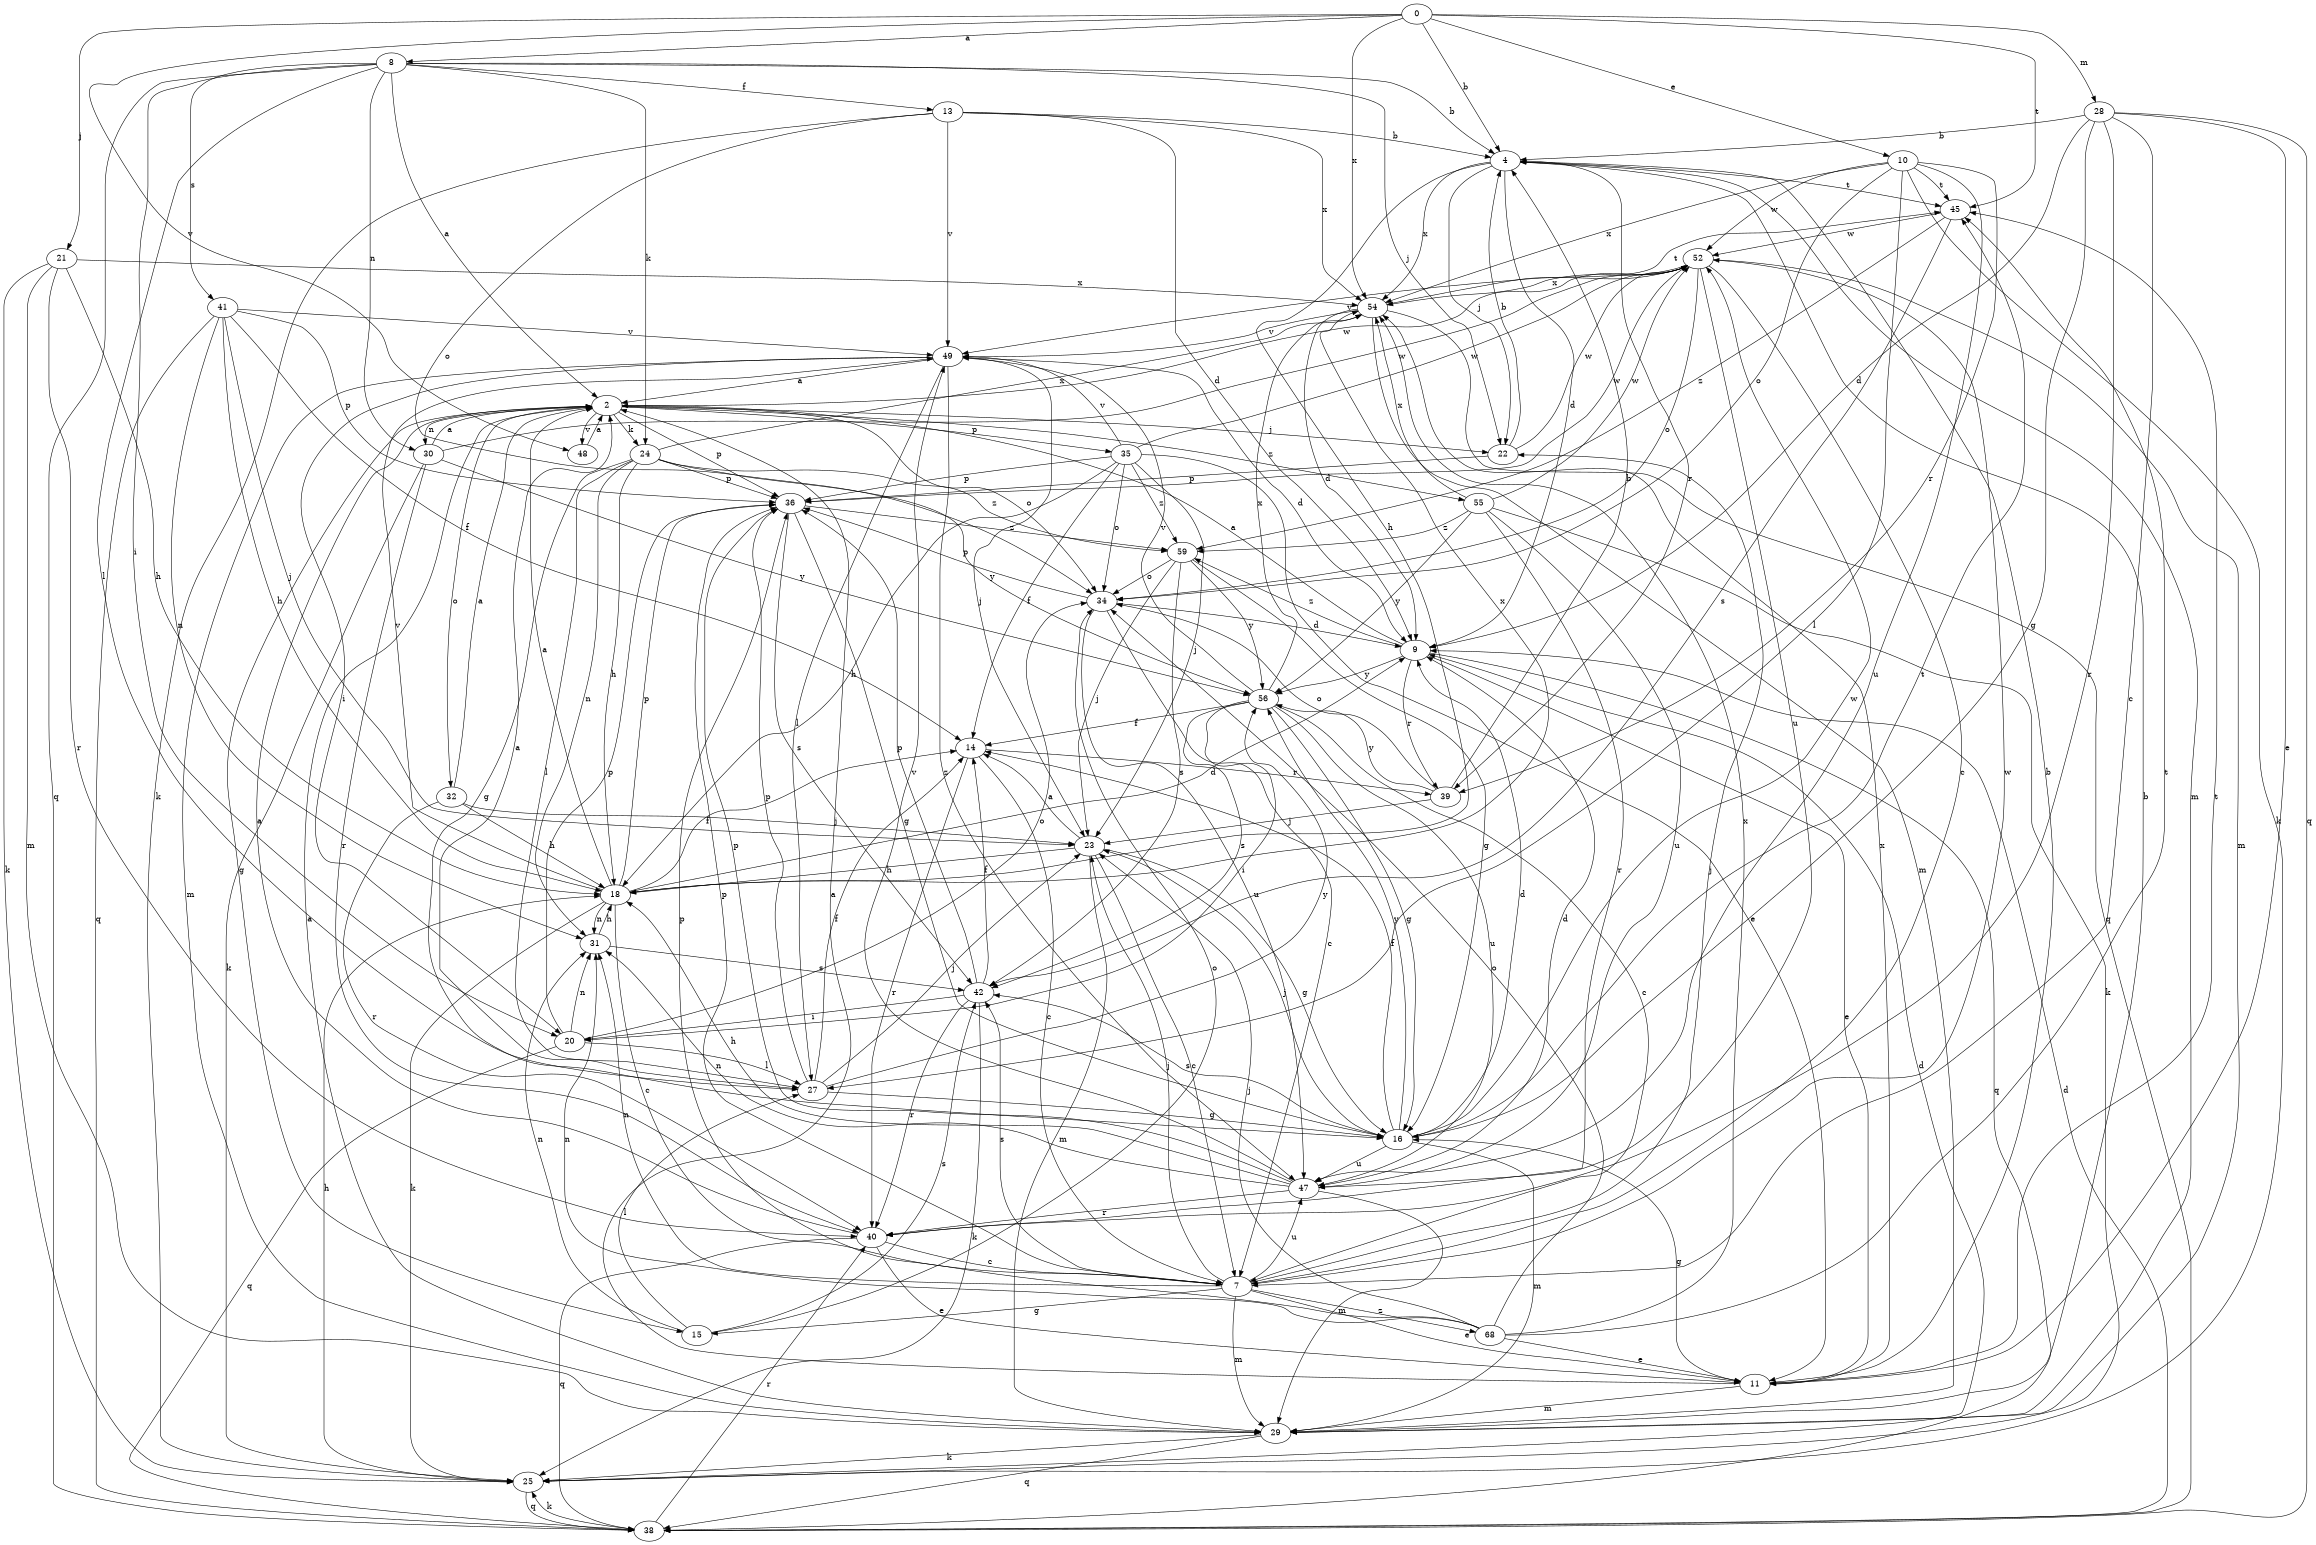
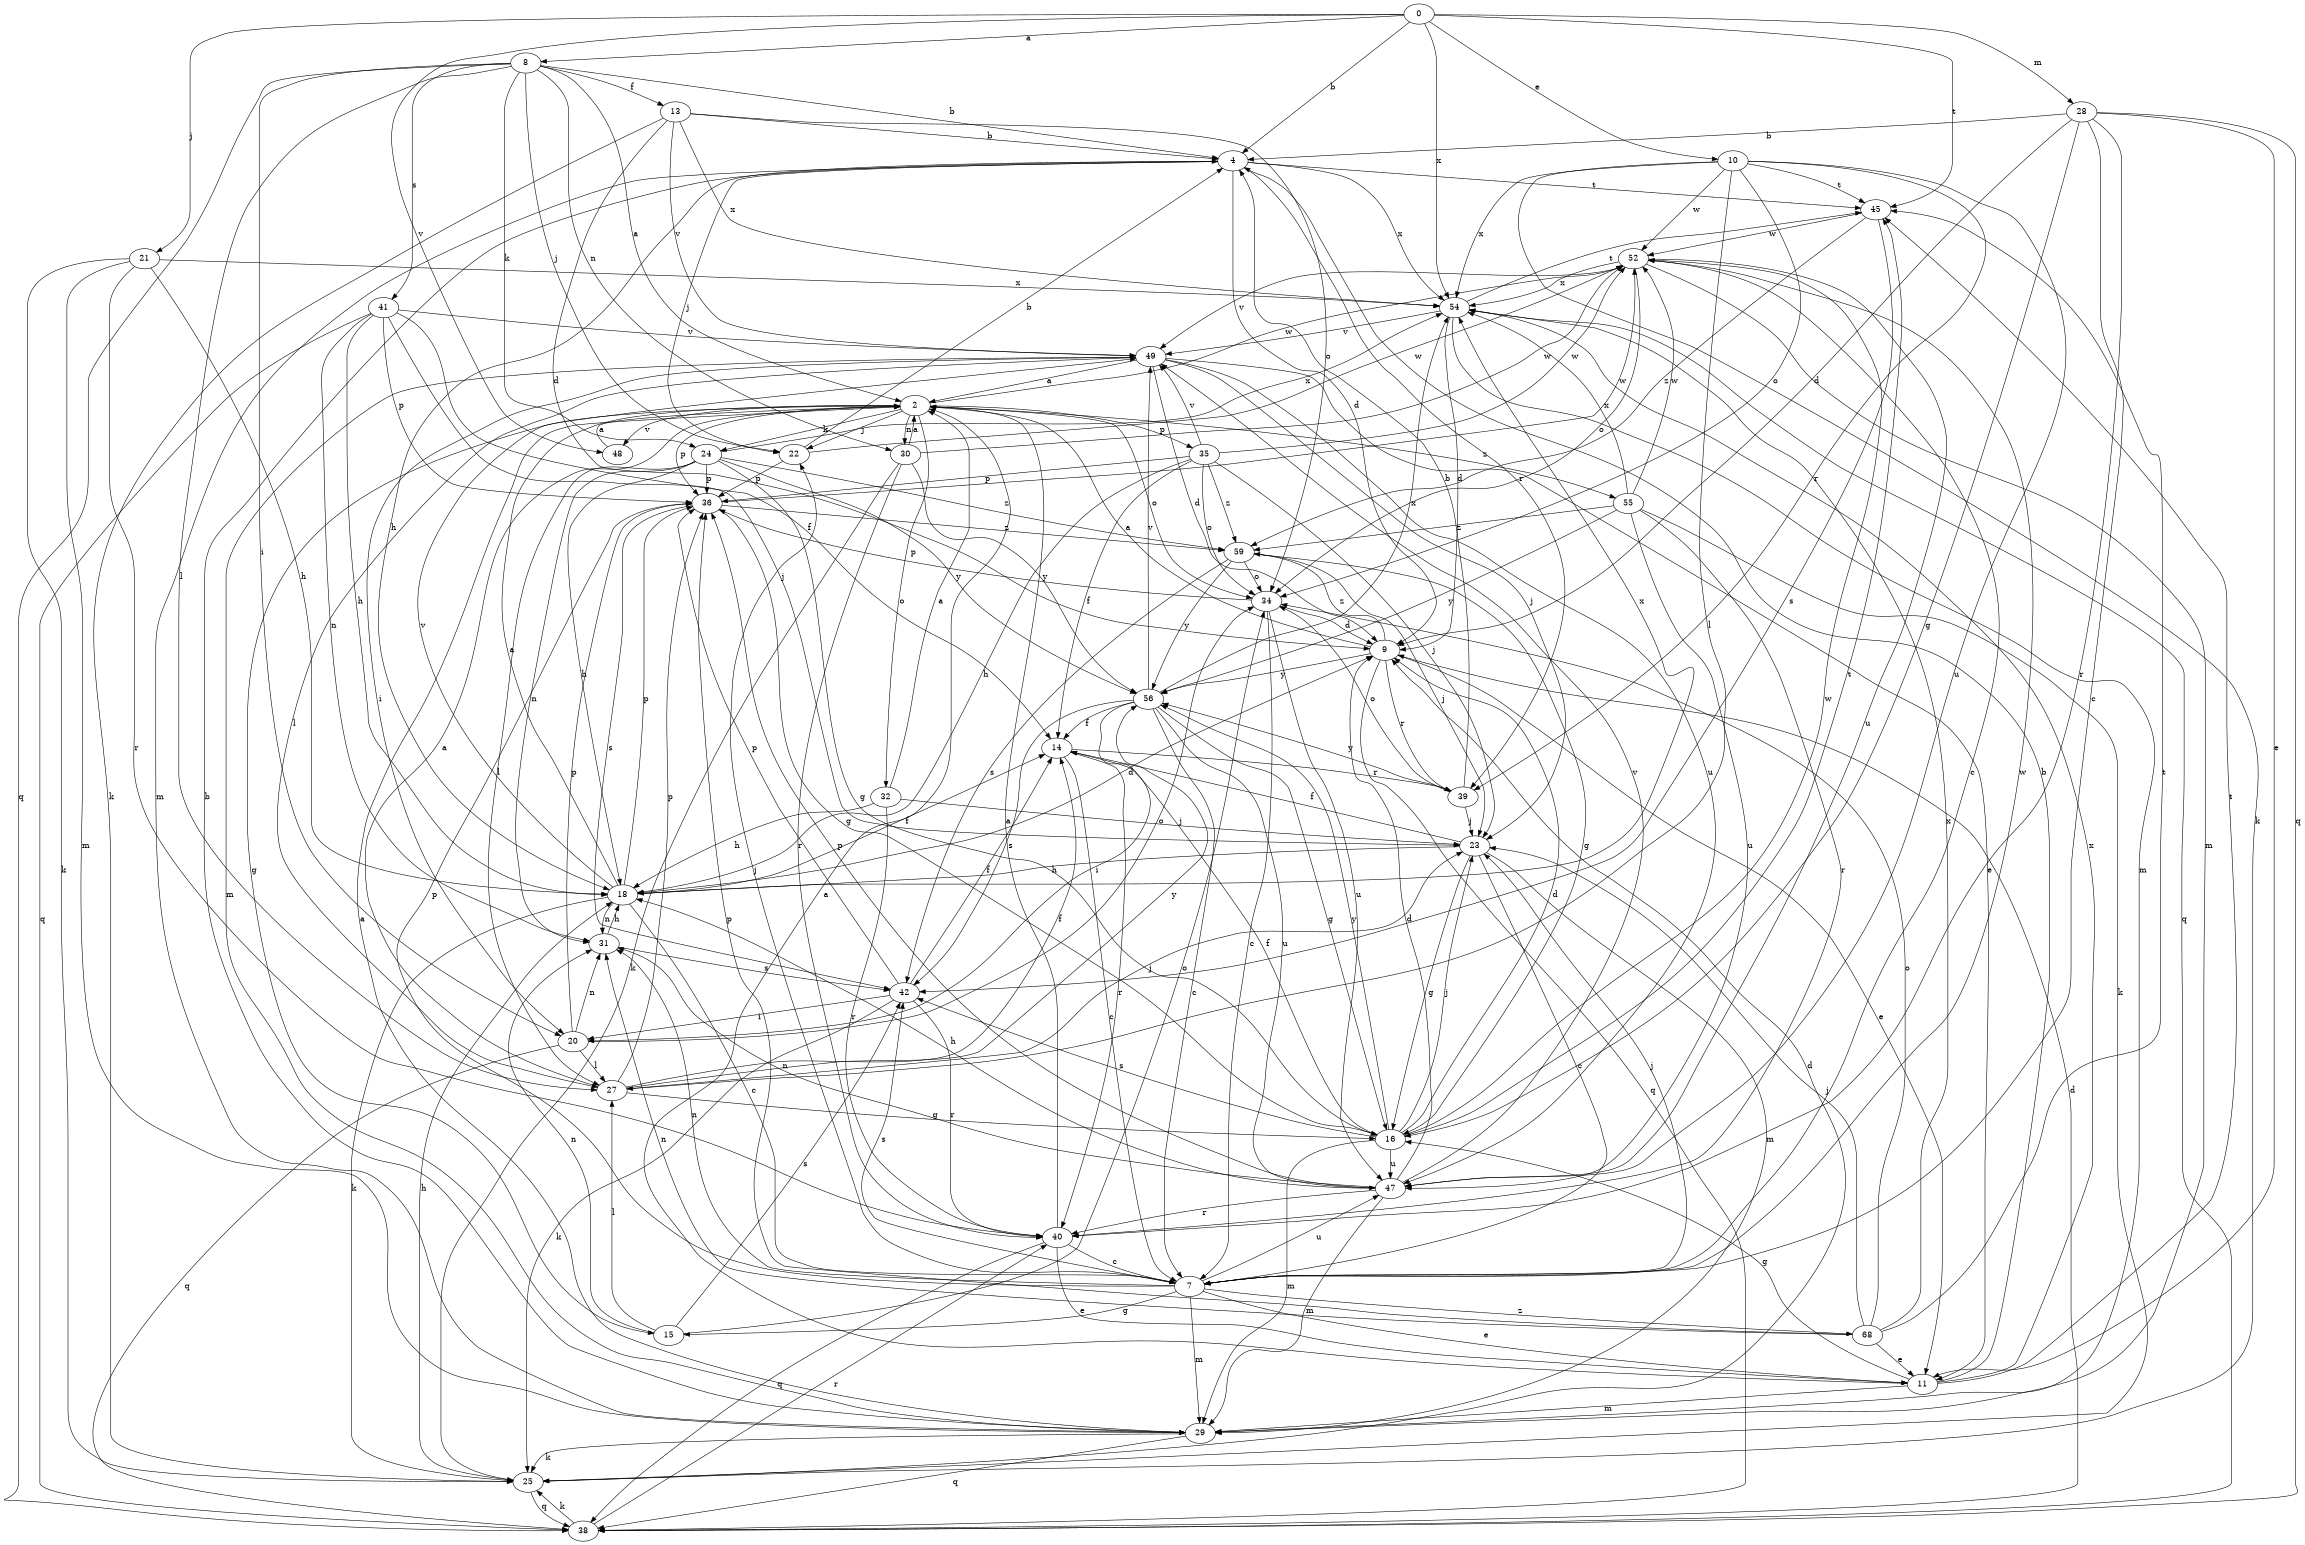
(946, 773) -> (1711, 773)
(1050, 797) -> (1312, 797)
(1640, 810) -> (1859, 674)
